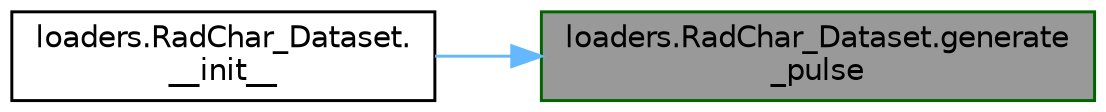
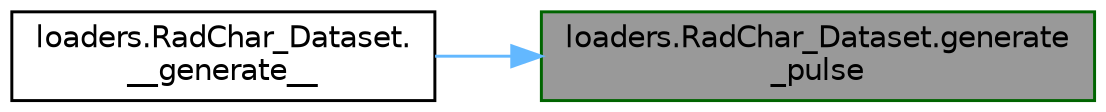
(223, 56) -> (223, 56)
